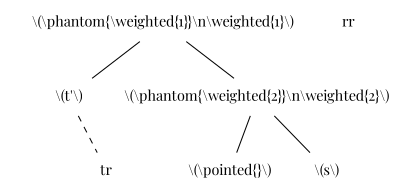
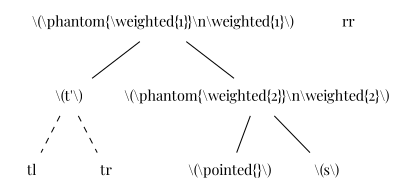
none -> (32, 171)
